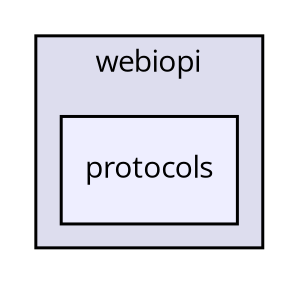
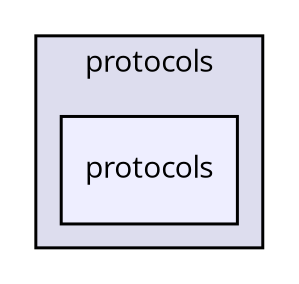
(149, 64) -> (149, 64)
